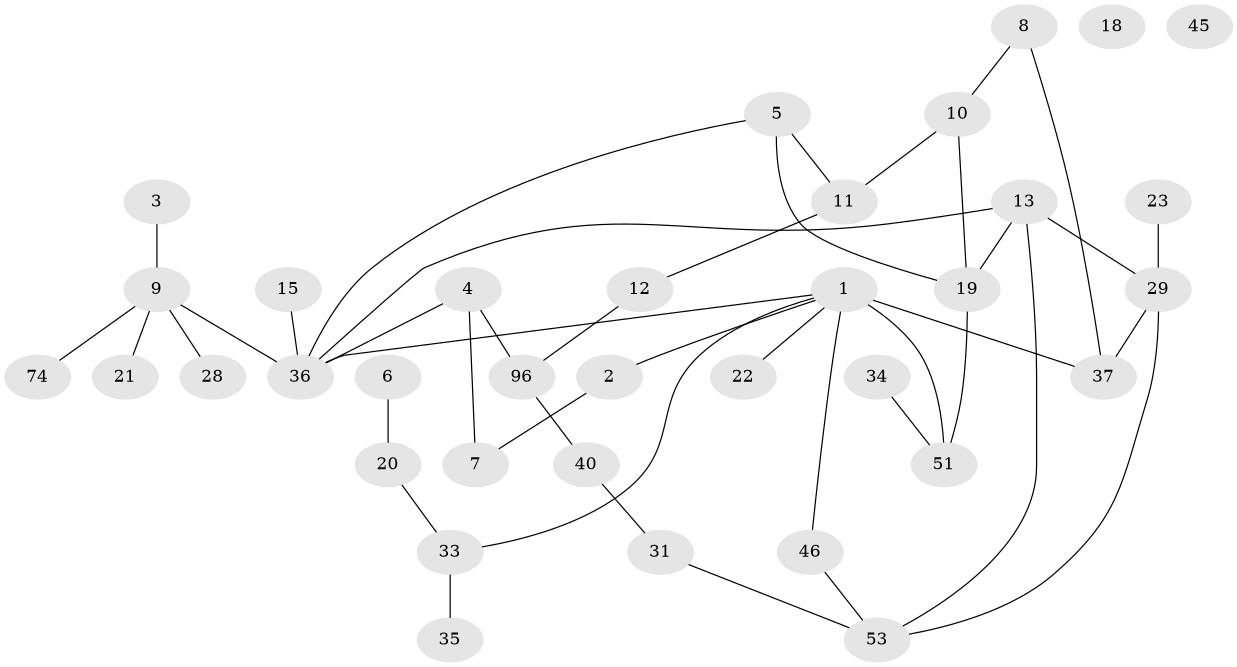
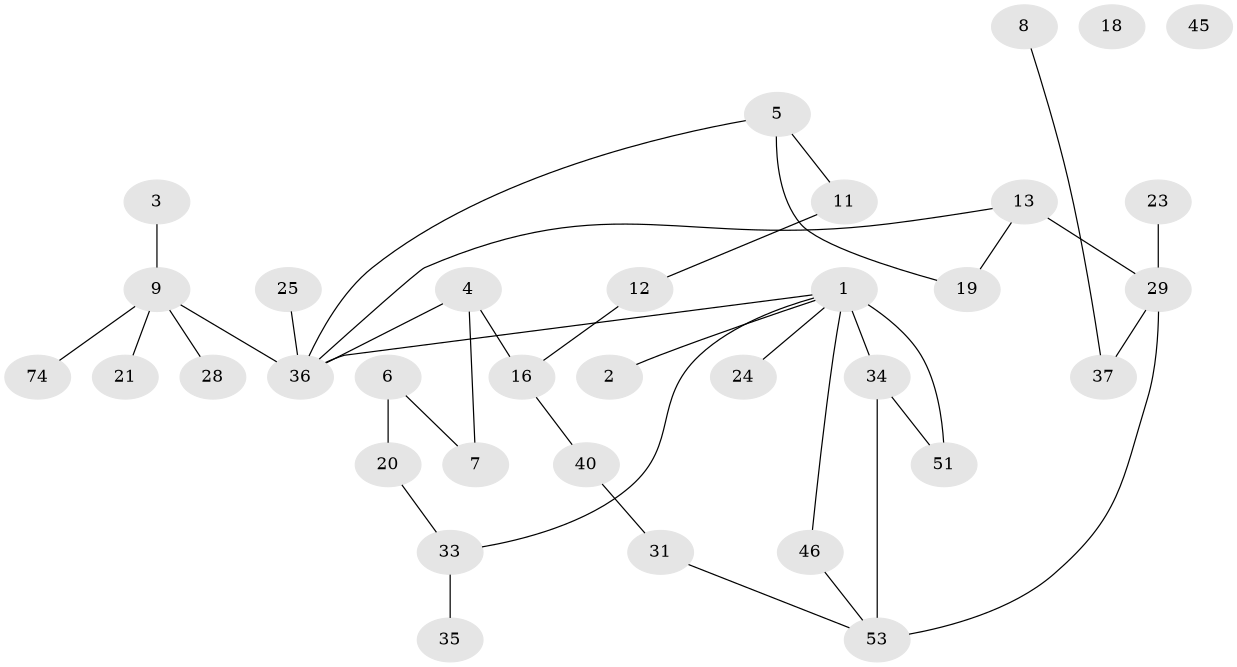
(958, 114) -> none
(288, 290) -> (288, 290)
(979, 335) -> (861, 333)
(522, 377) -> (522, 377)
(743, 377) -> (743, 377)
(964, 378) -> none
(542, 421) -> (432, 421)
(1037, 454) -> (877, 509)
